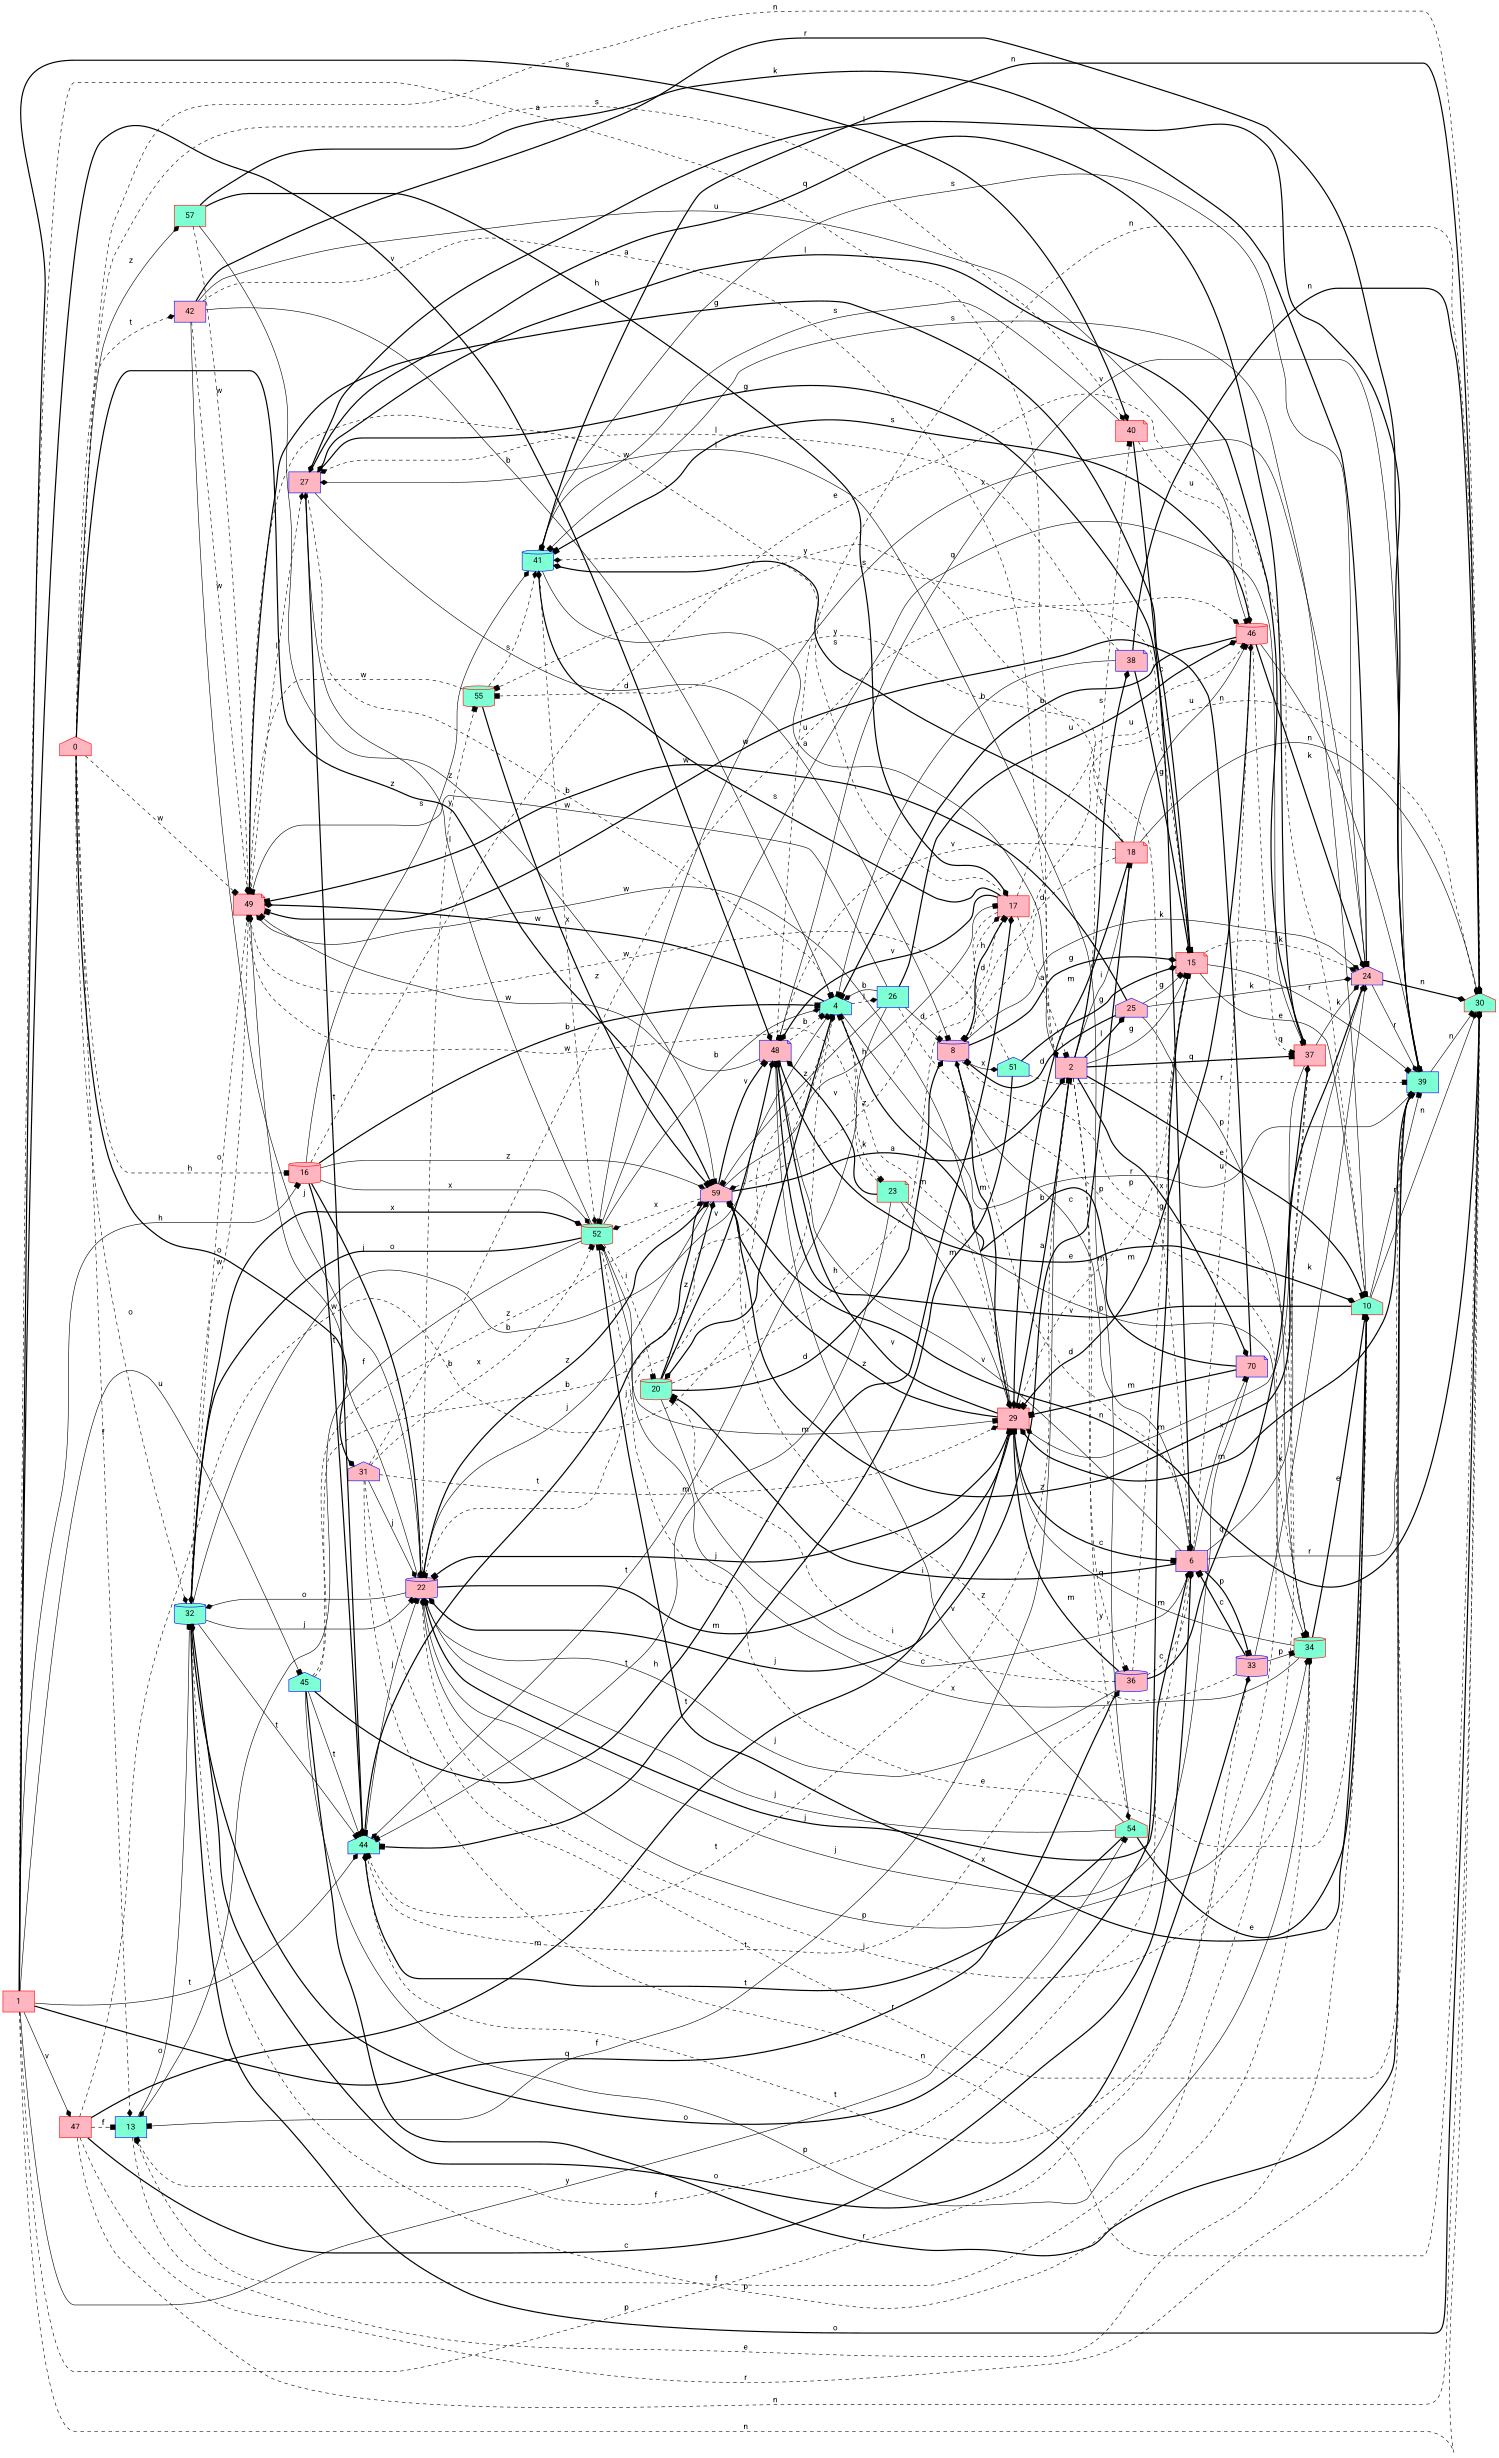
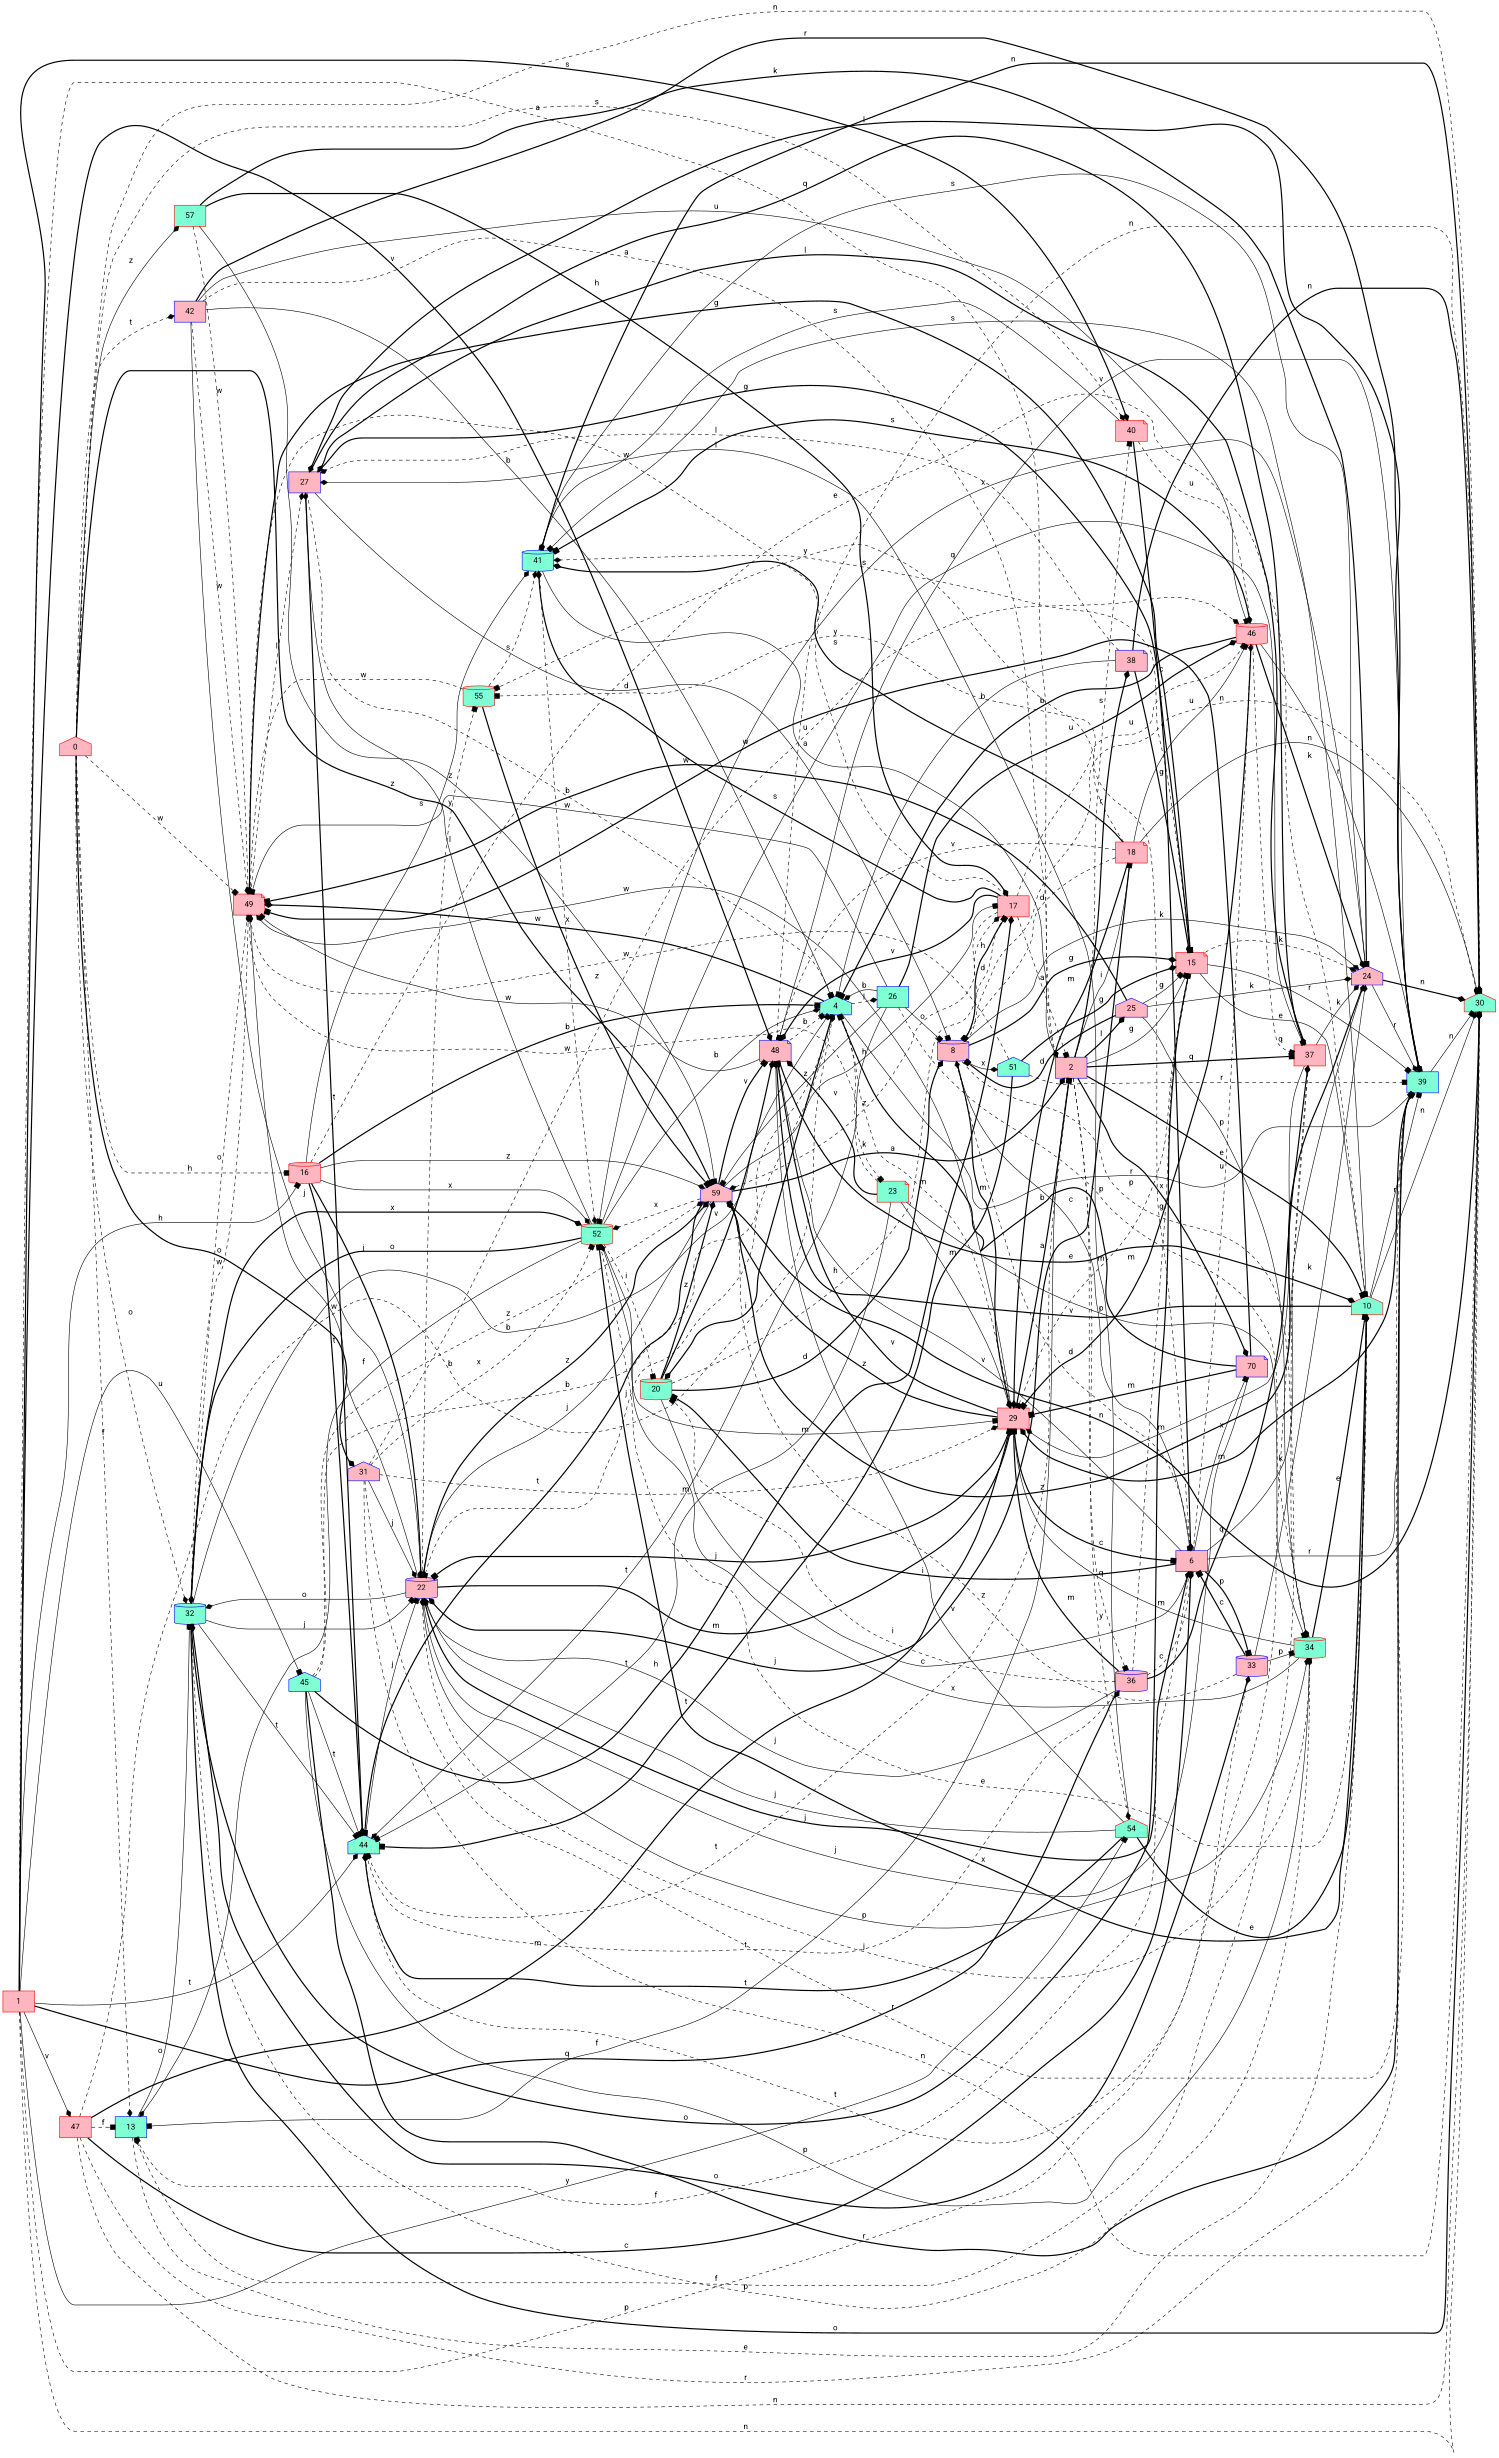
(923, 1017) -> (923, 1017)
